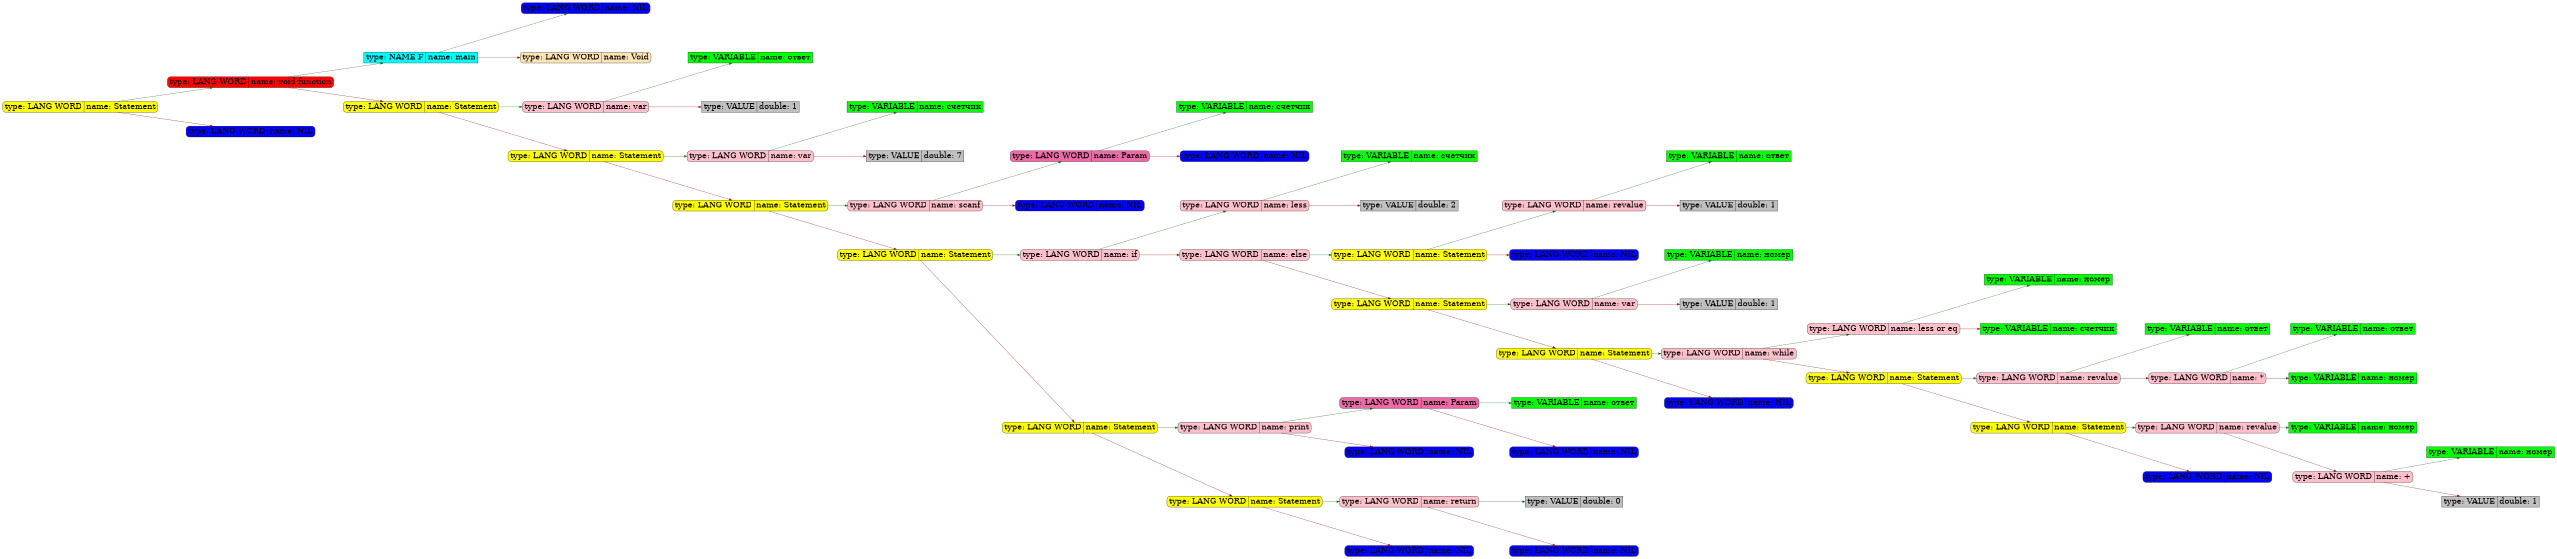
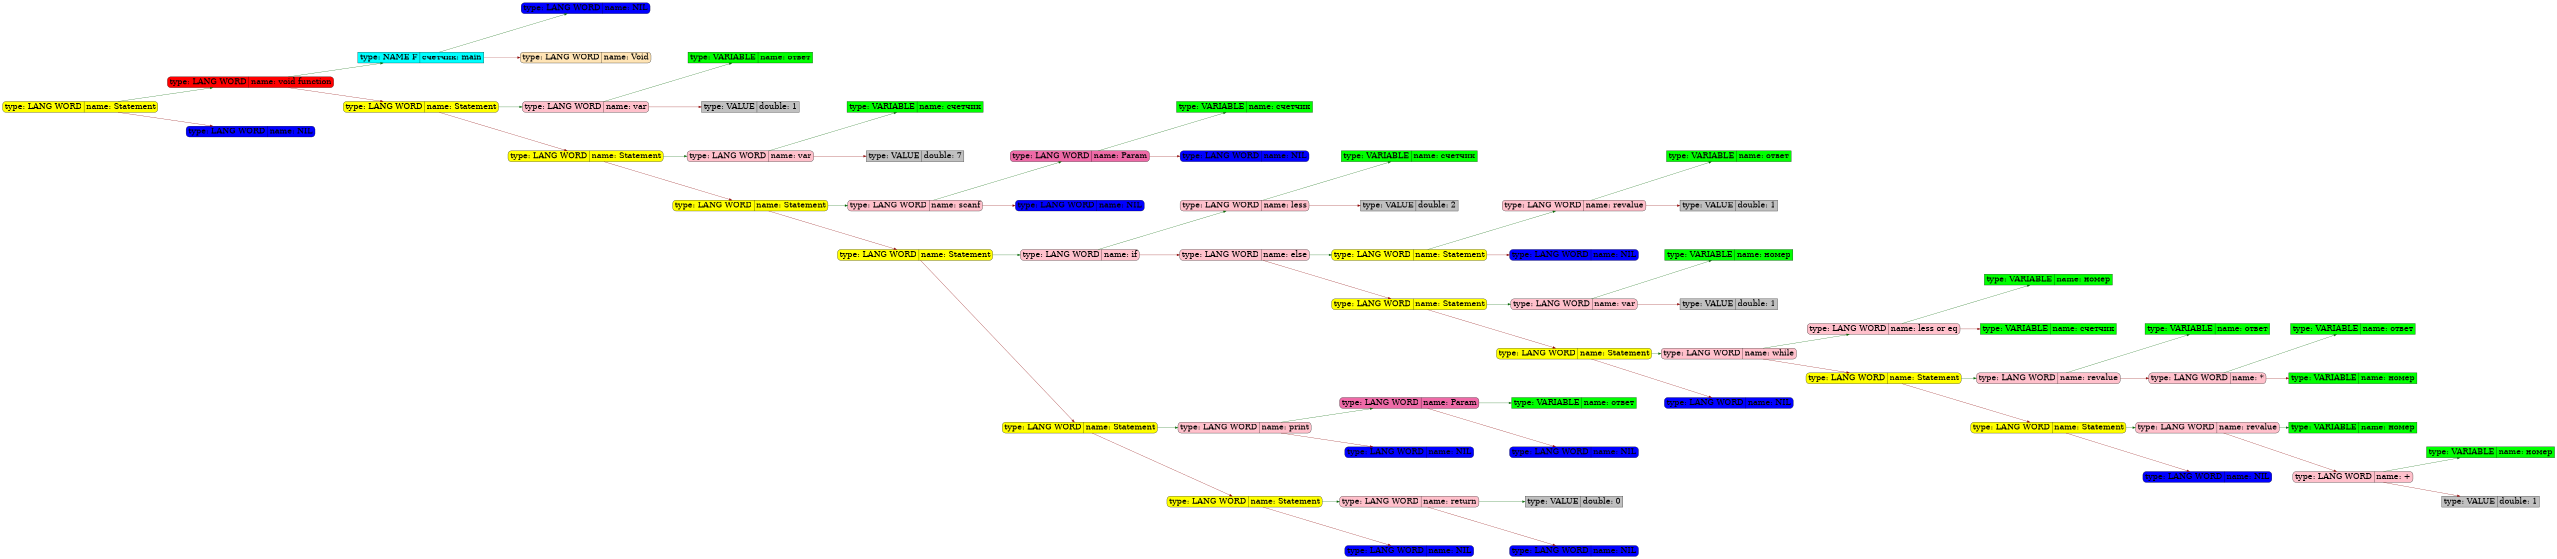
(452, 57) -> (452, 57)
